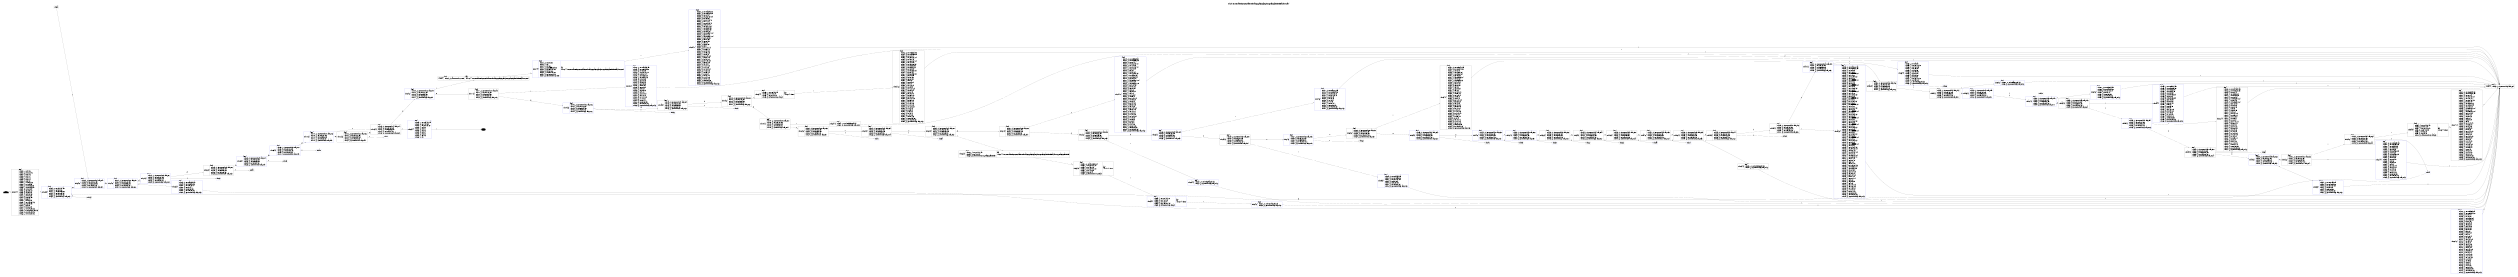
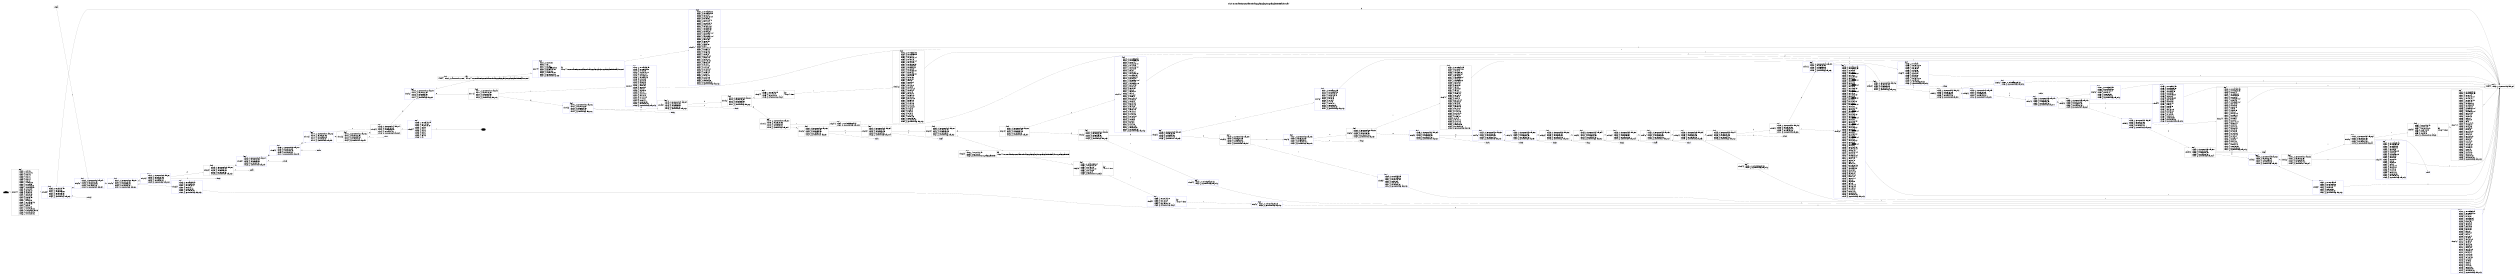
(2058, 104) -> (2057, 103)
(1250, 199) -> (1229, 9)
